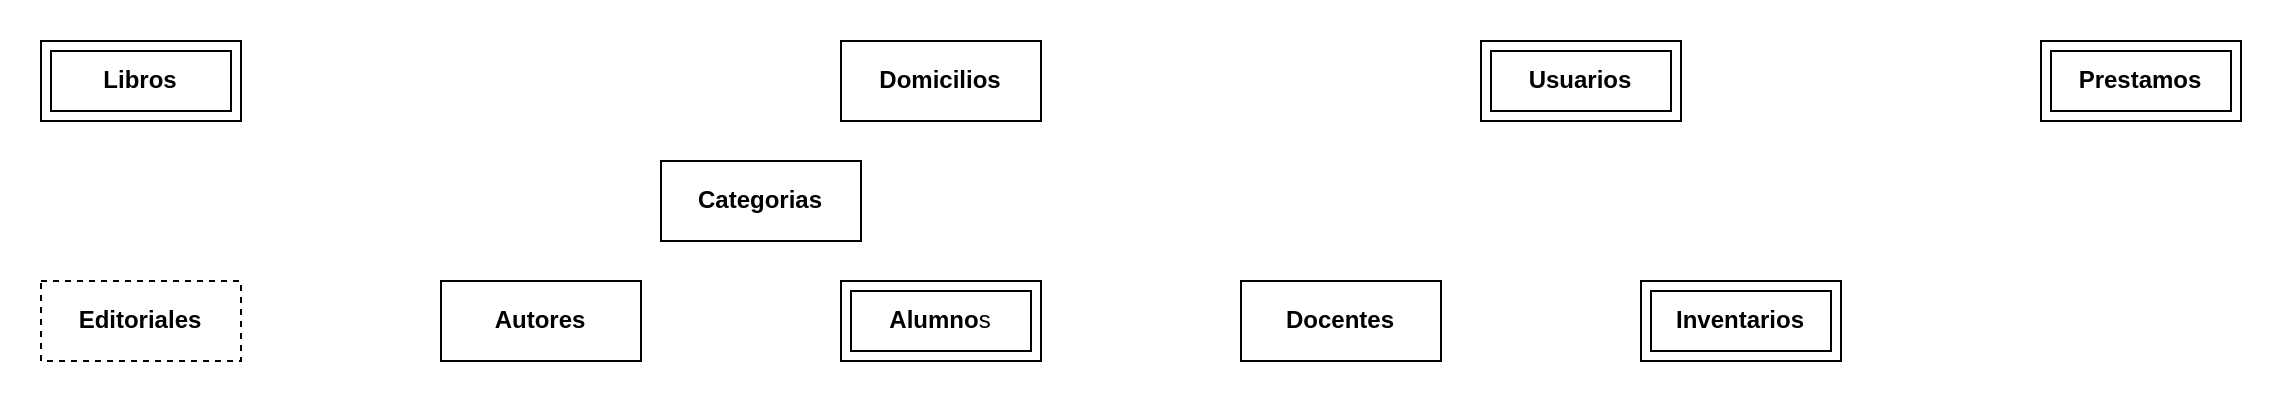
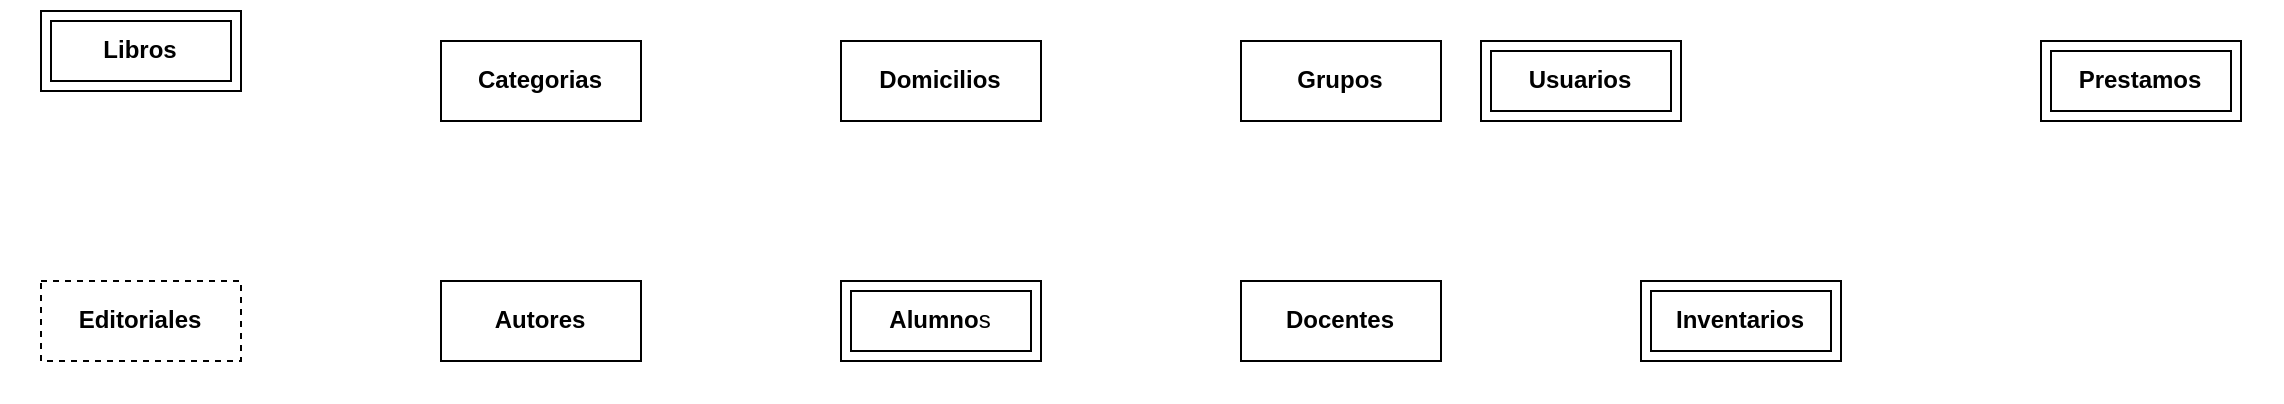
(141, 81) -> (141, 51)
none -> (1341, 81)
(761, 201) -> (541, 81)
